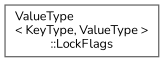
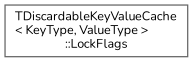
(82, 31) -> (96, 31)
